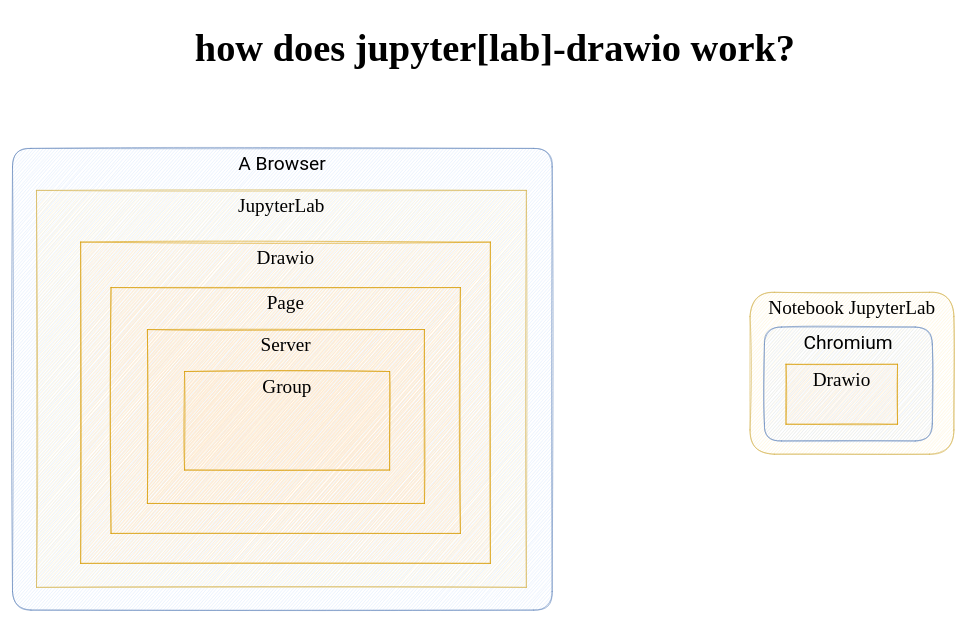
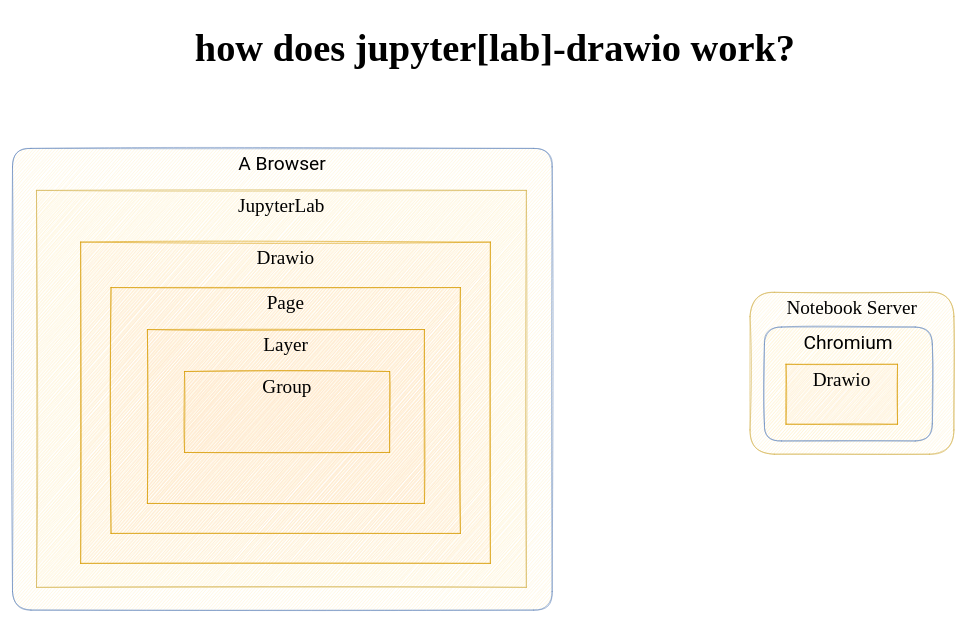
(282, 164) -> (282, 164)
(852, 308) -> (852, 308)
(849, 343) -> (849, 343)
(286, 345) -> (286, 345)
(287, 421) -> (287, 412)
